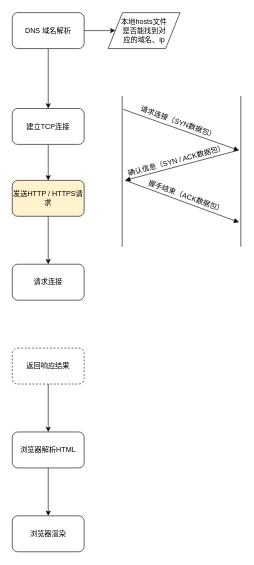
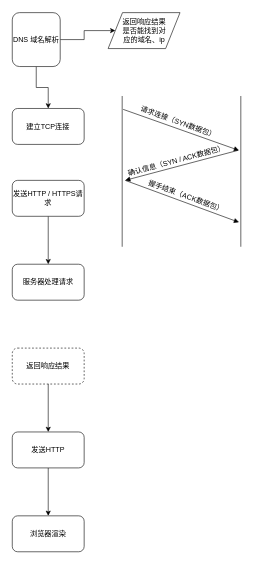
(48, 30) -> (36, 39)
(145, 30) -> (145, 30)
(48, 174) -> none
(48, 198) -> (48, 198)
(48, 282) -> (48, 282)
(48, 450) -> (48, 450)
